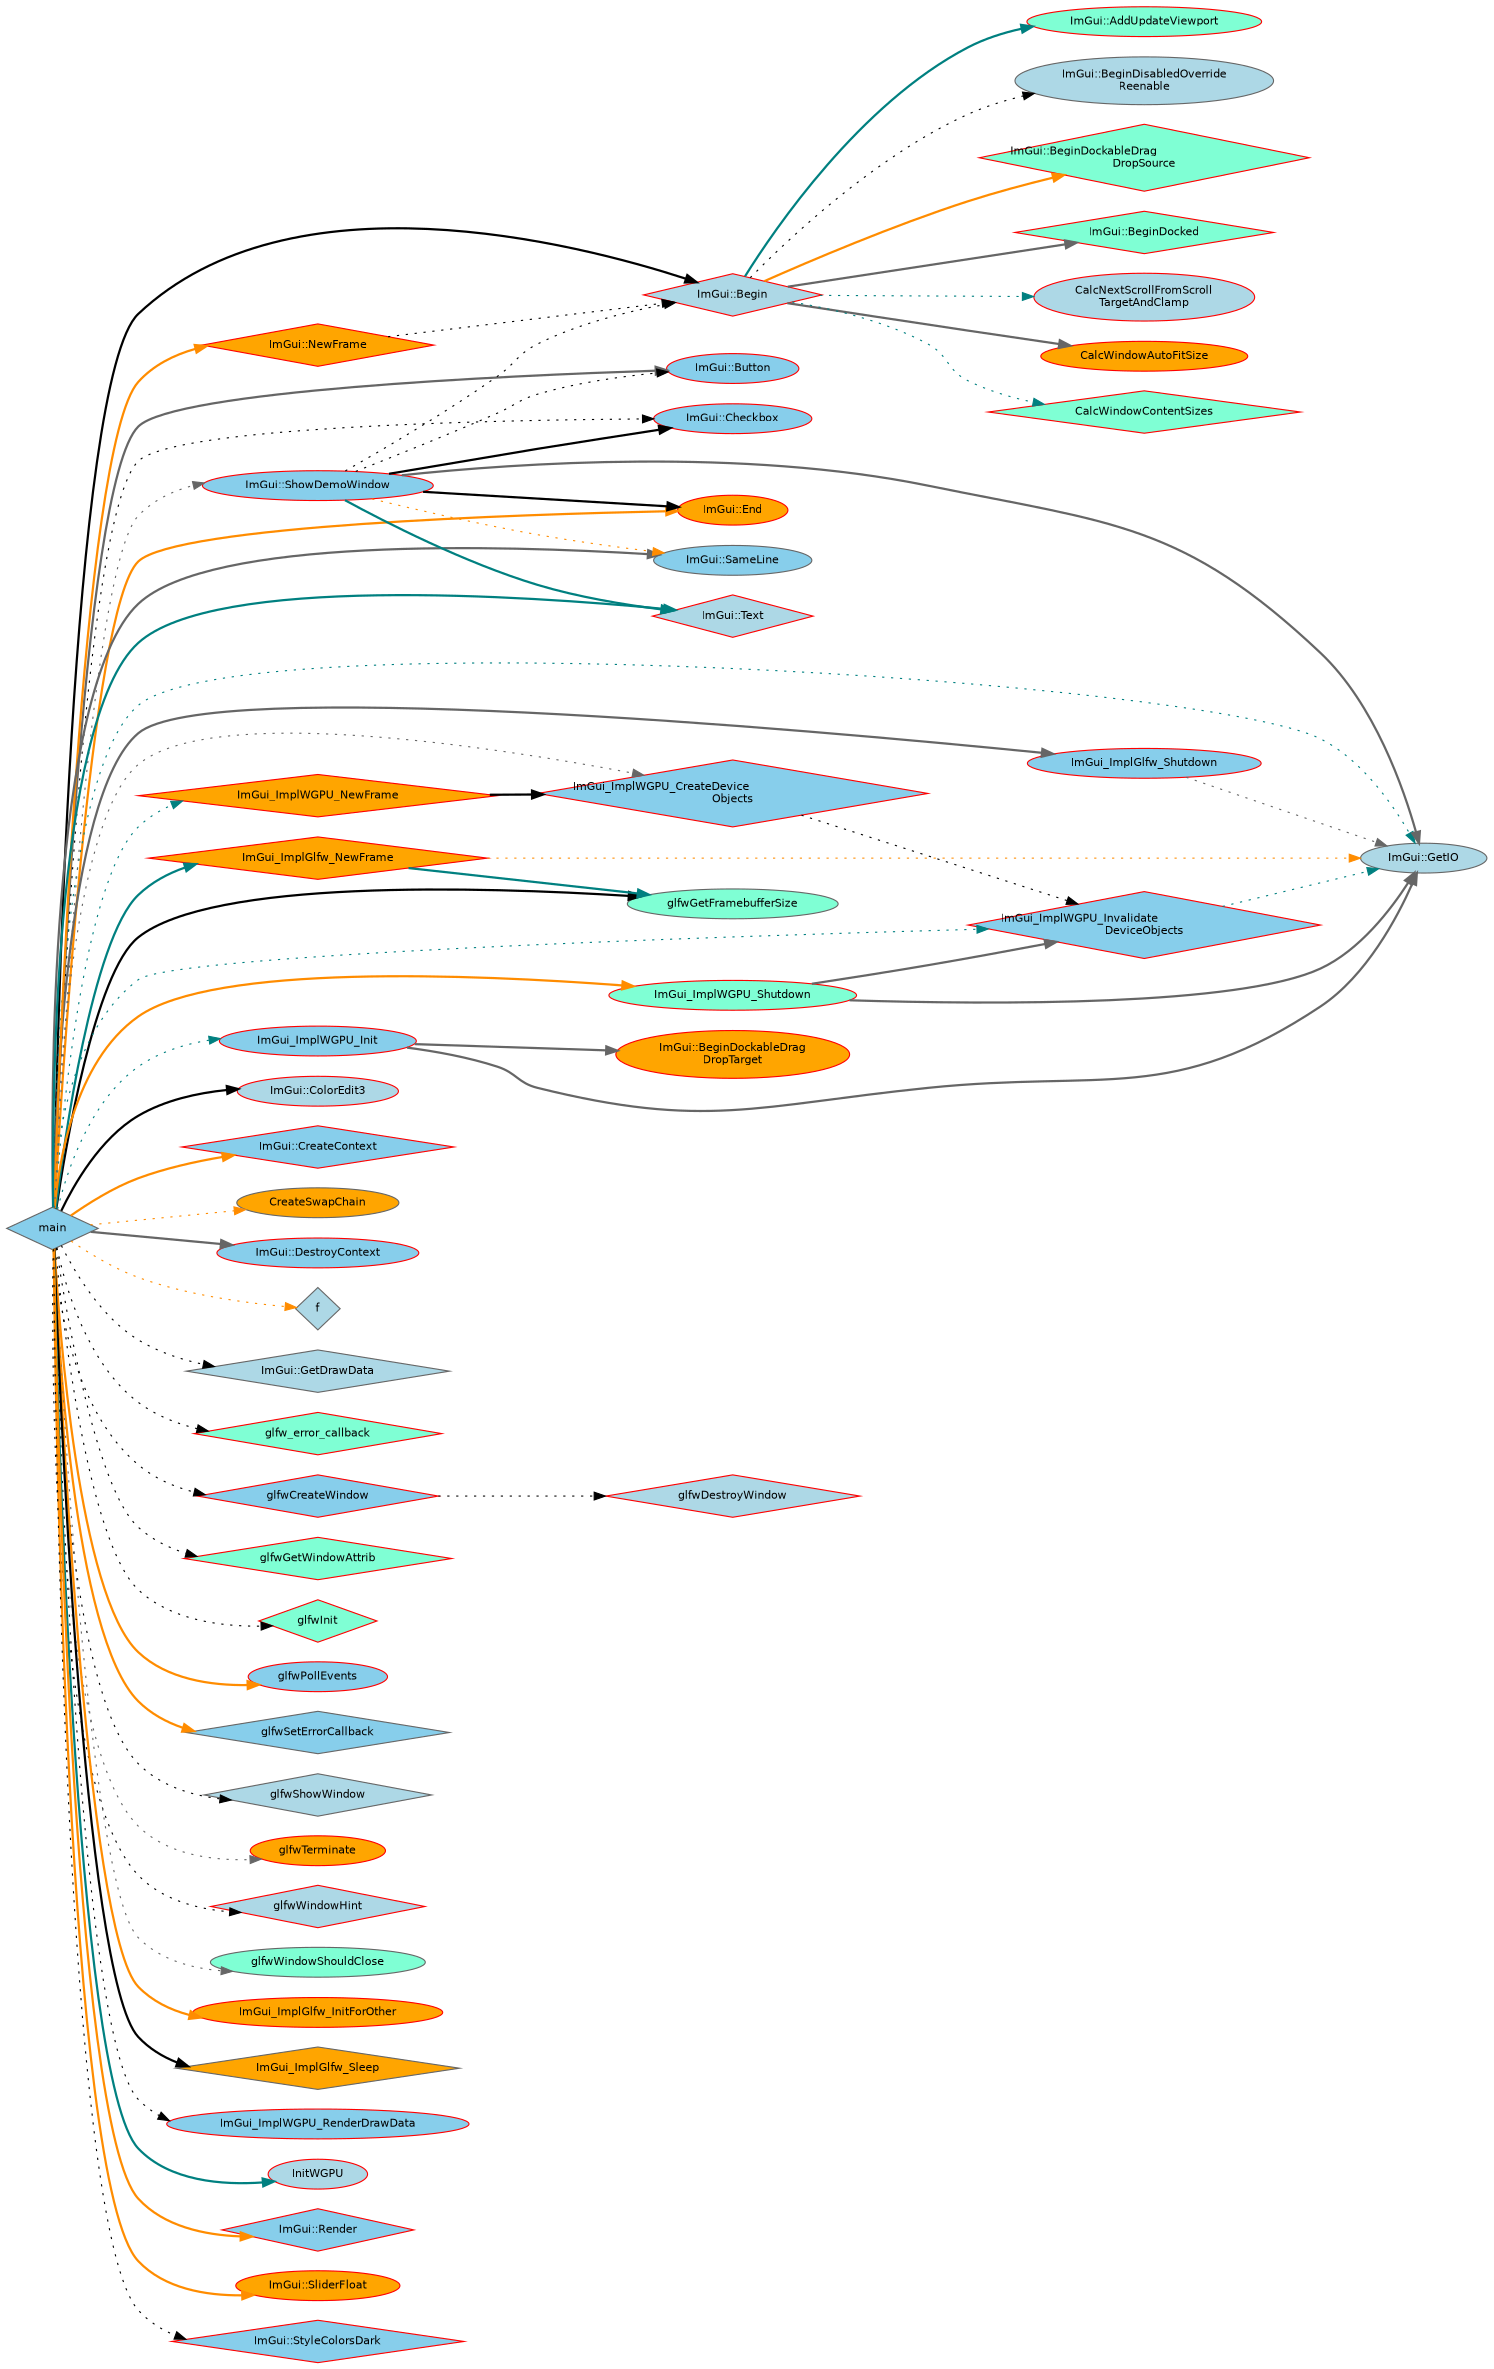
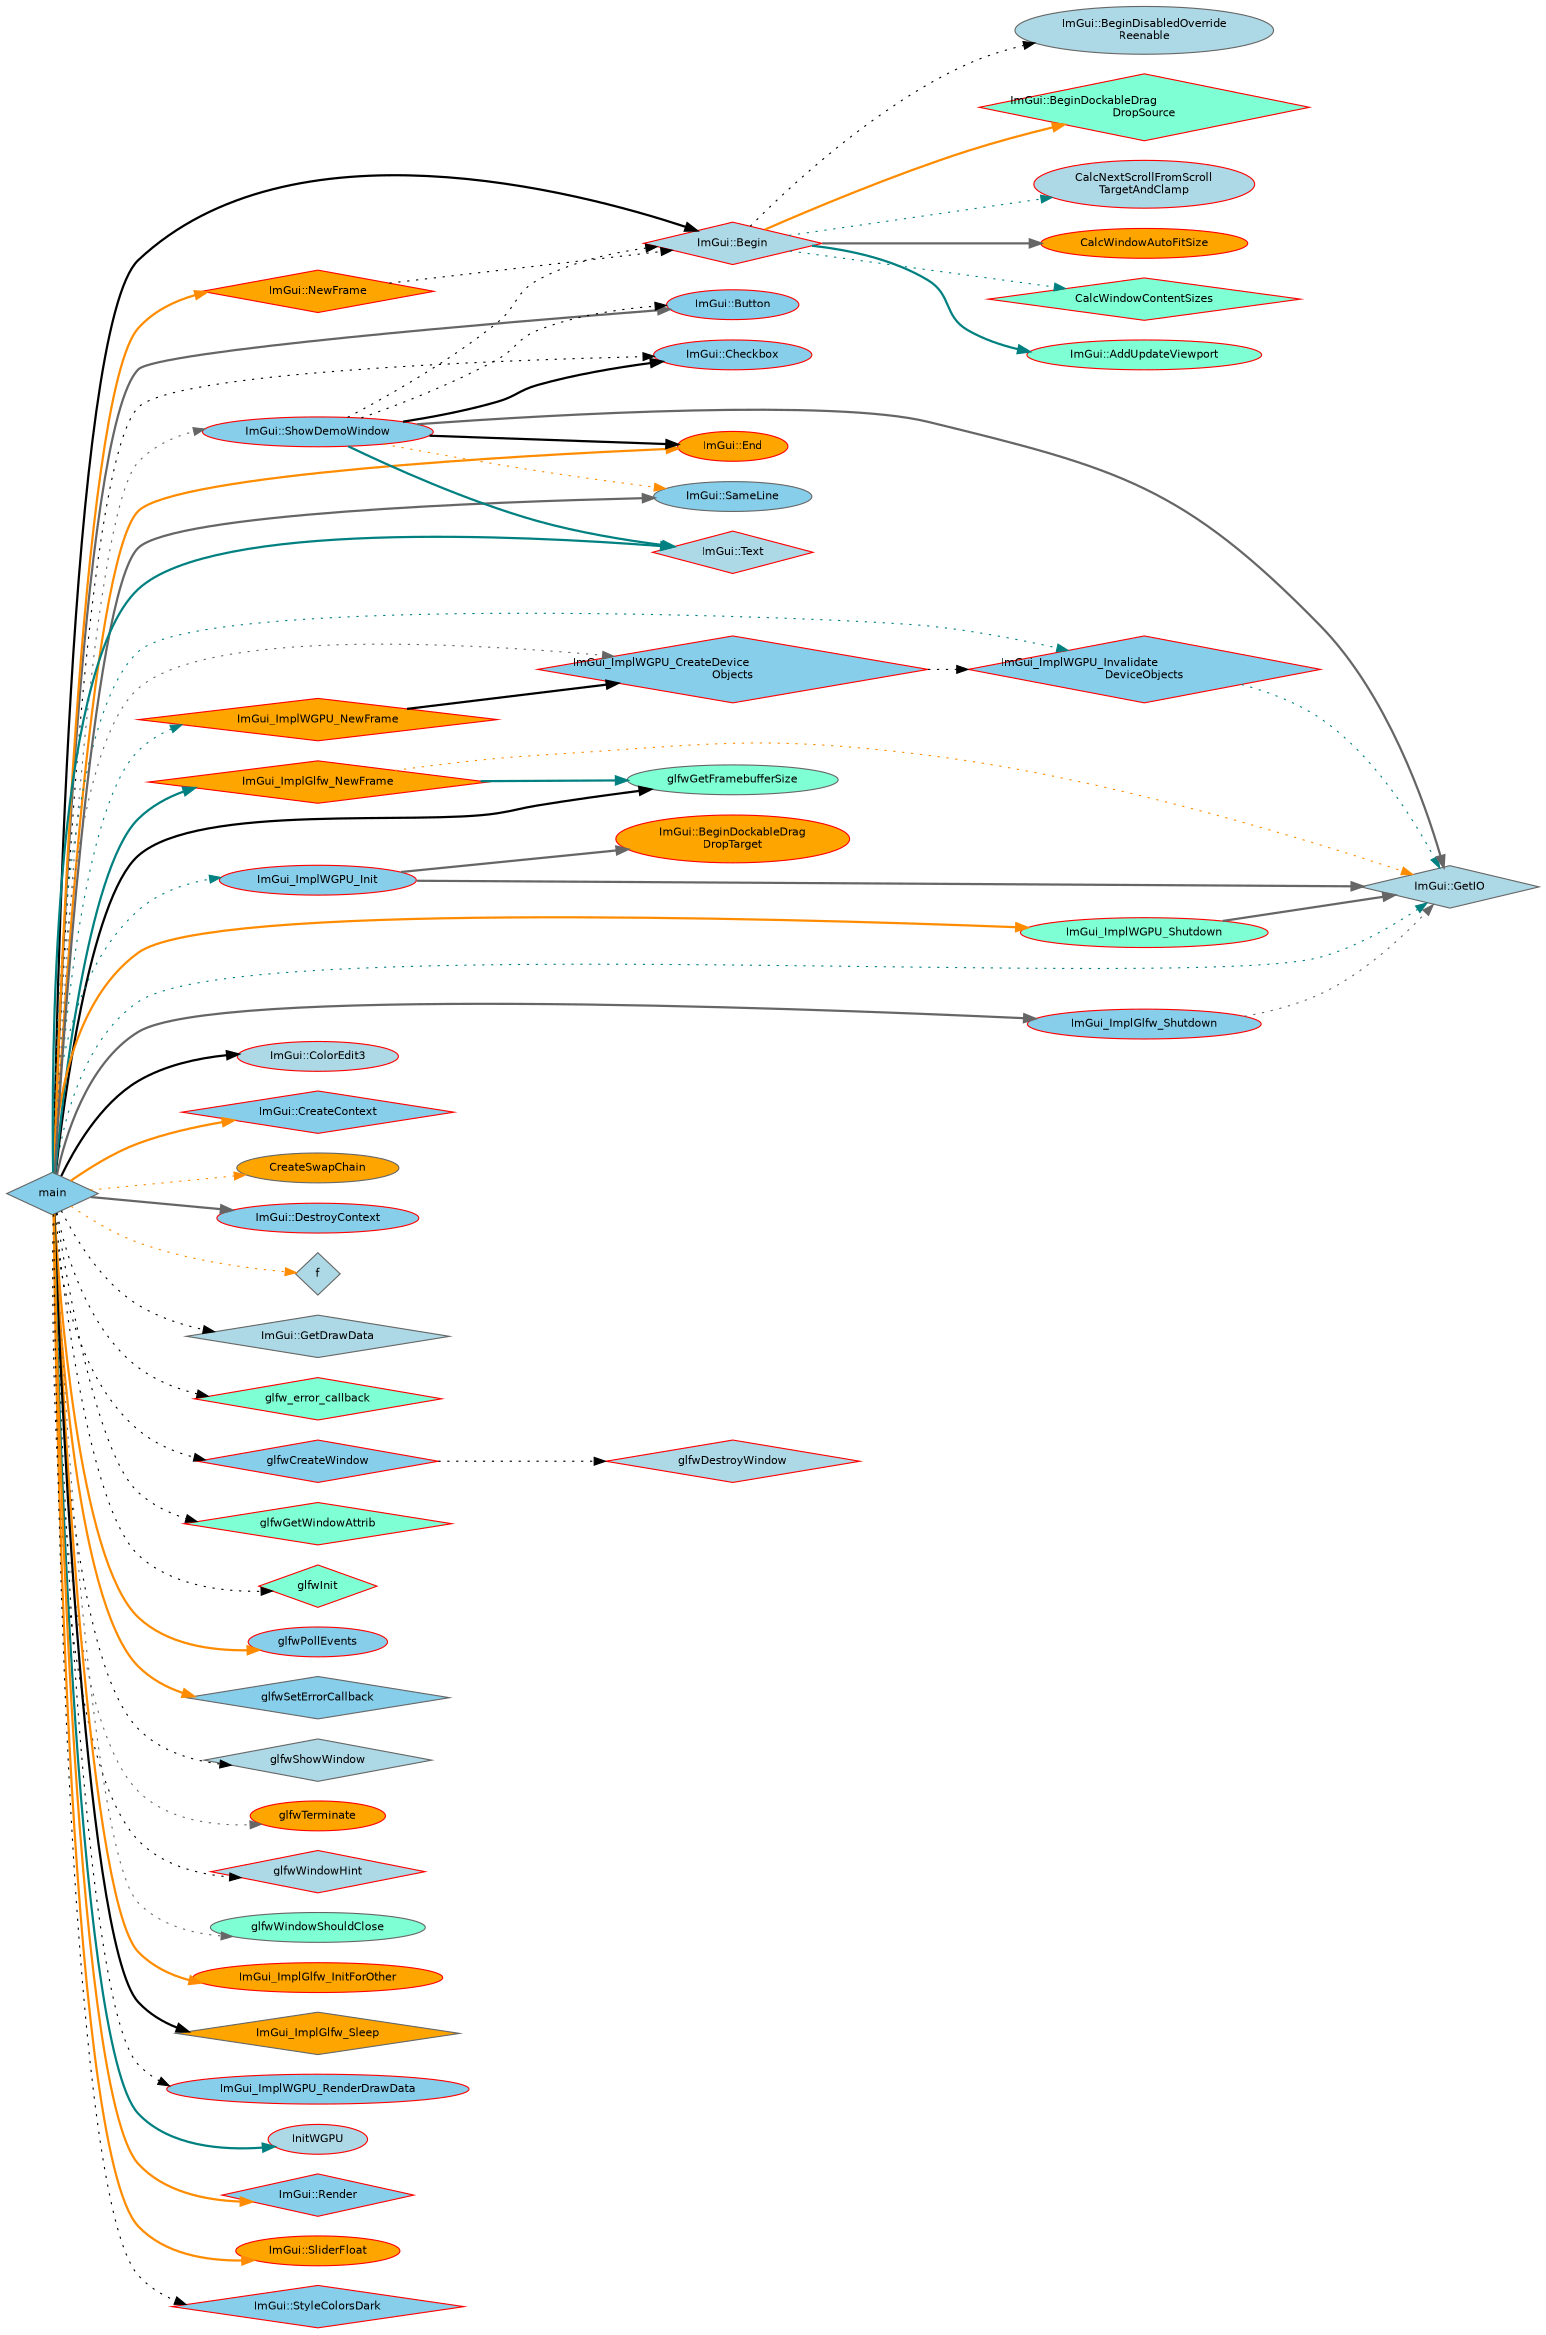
(1144, 232) -> none
(1424, 858) -> (1450, 887)
(929, 965) -> none
